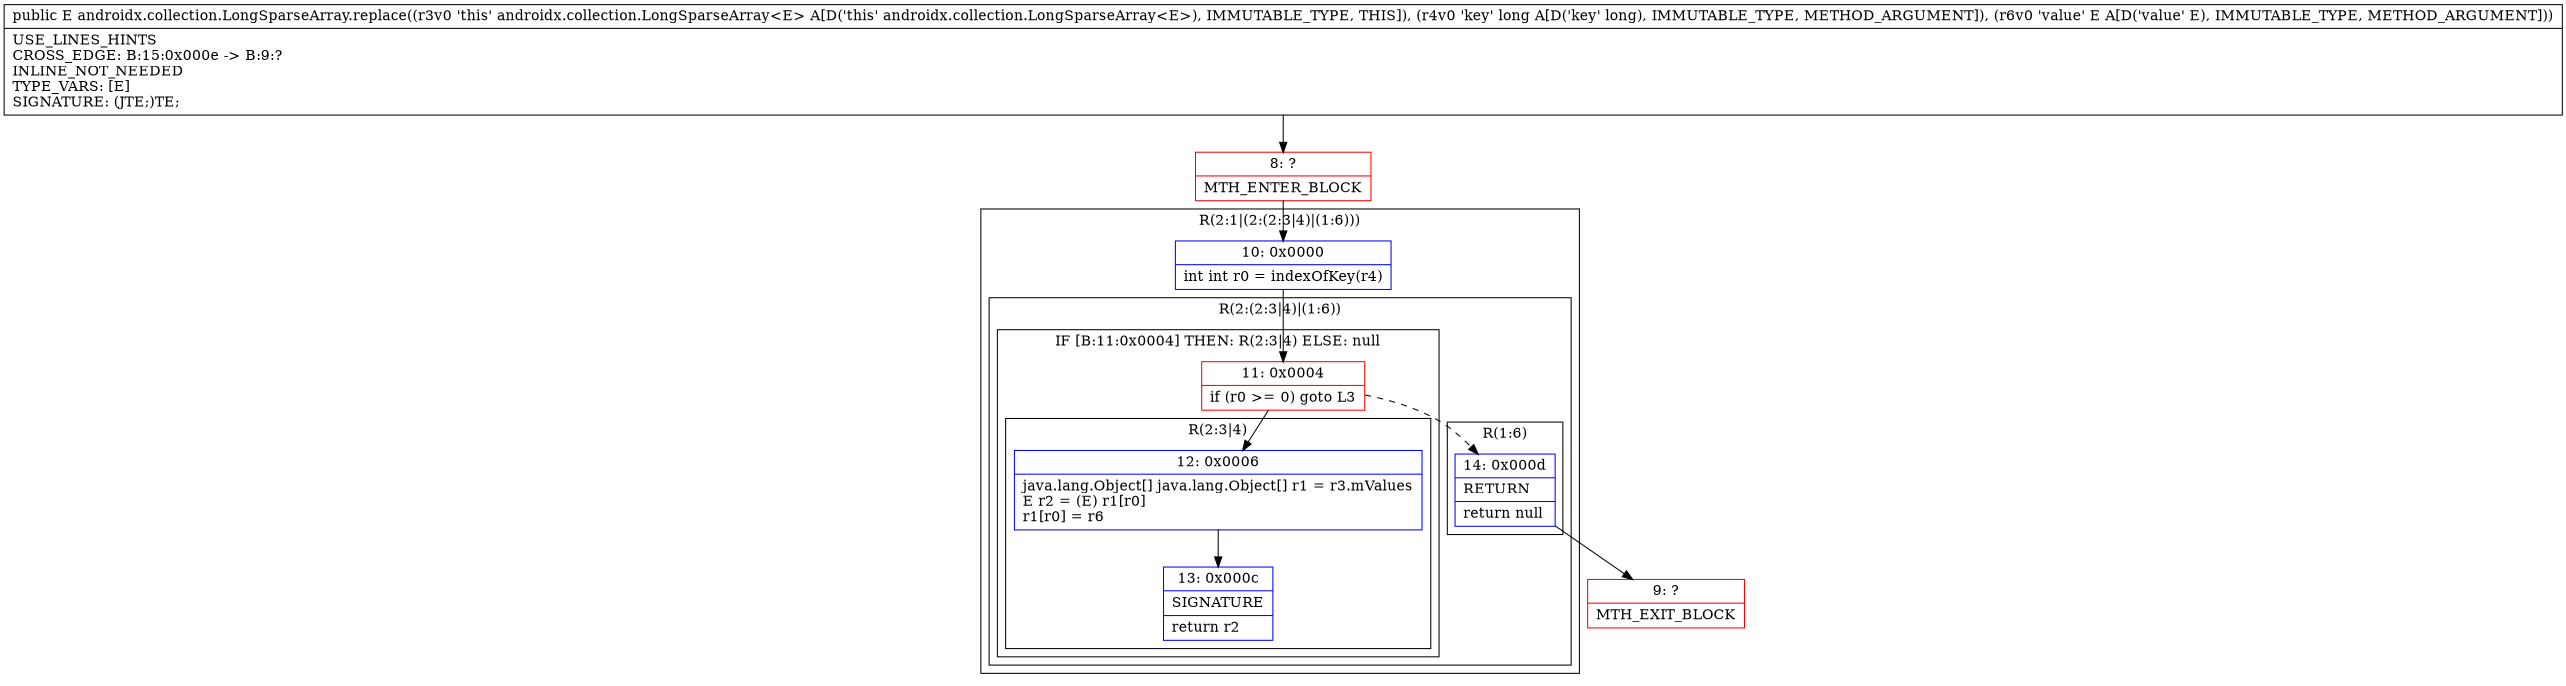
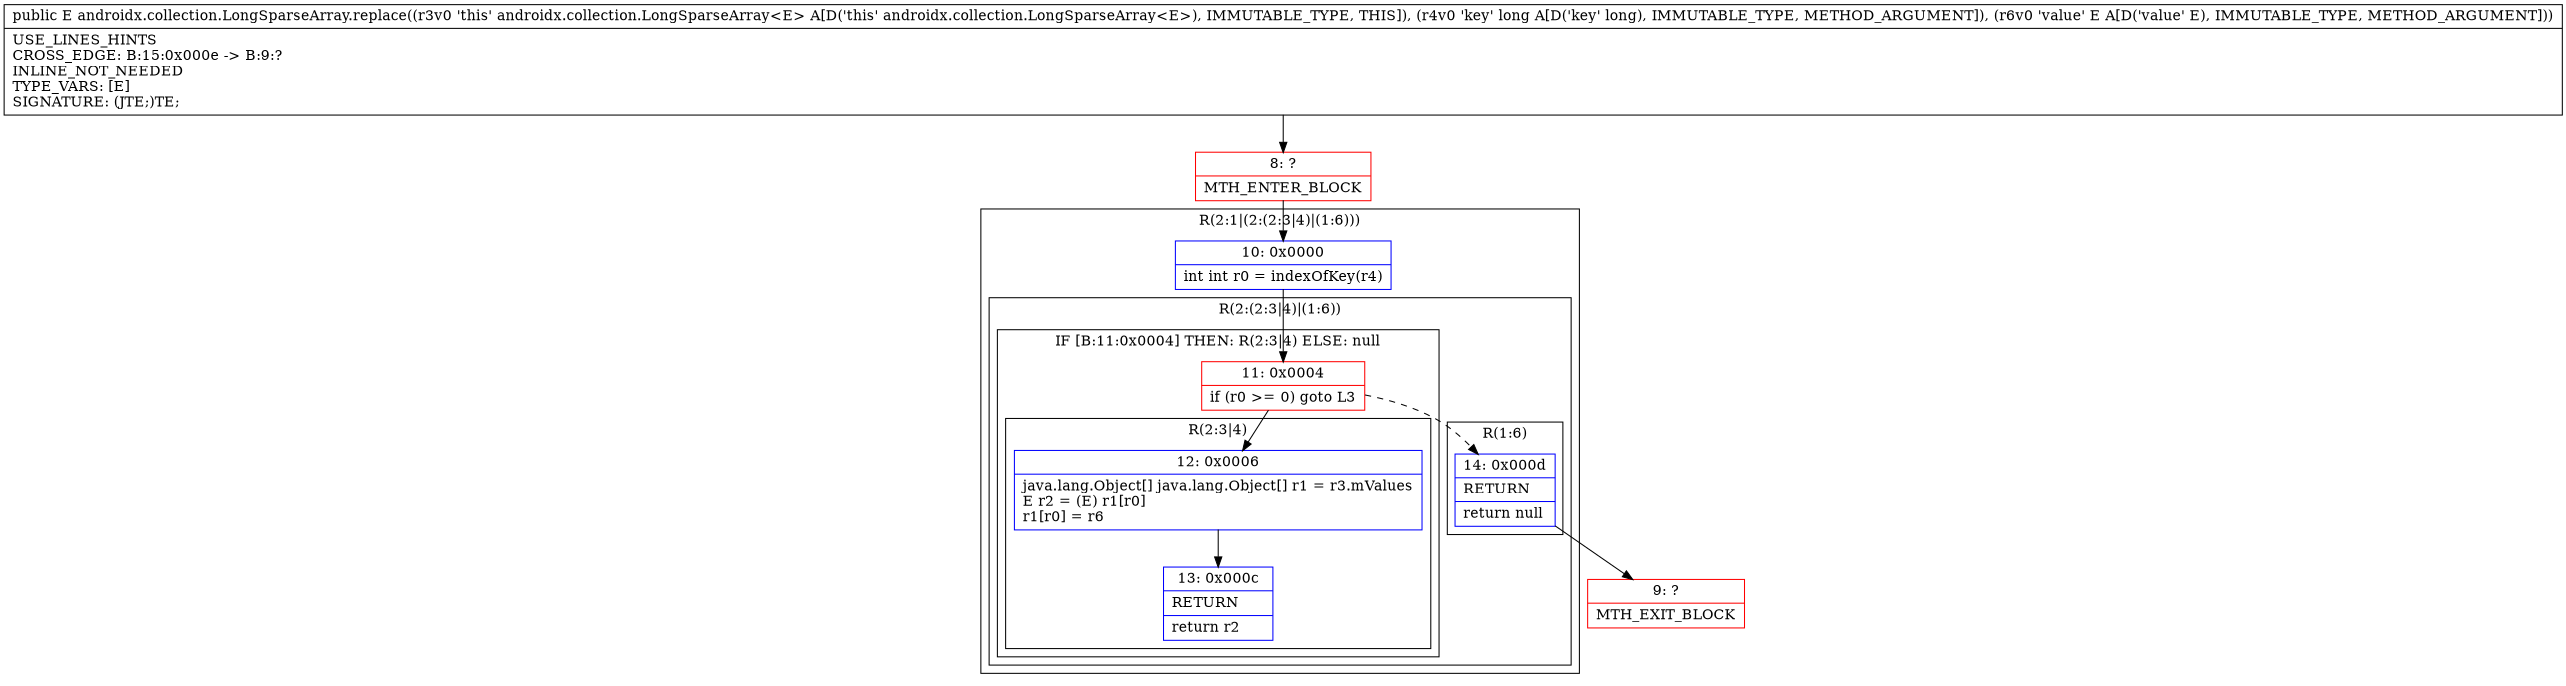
(1218, 603) -> (1205, 603)
